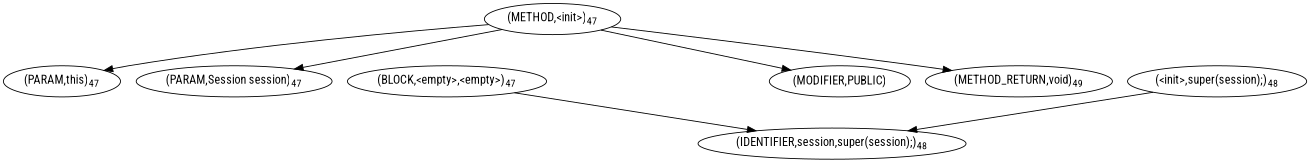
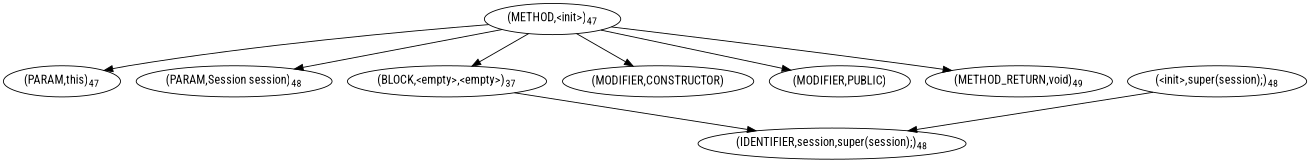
none -> (504, 48)
(297, 80) -> (297, 80)
(511, 80) -> (511, 80)
none -> (658, 81)
